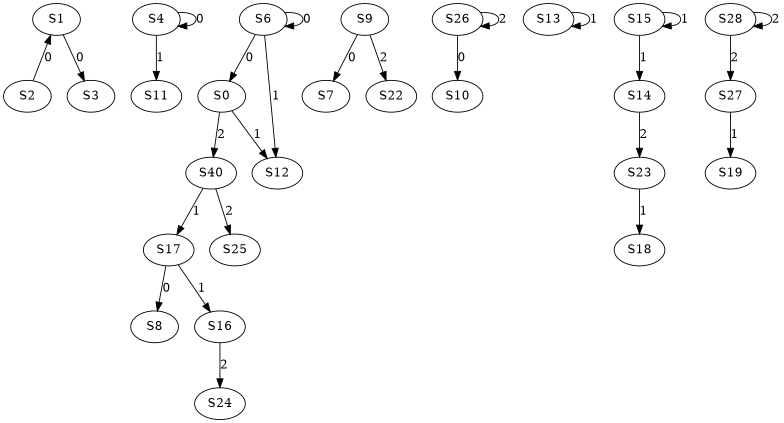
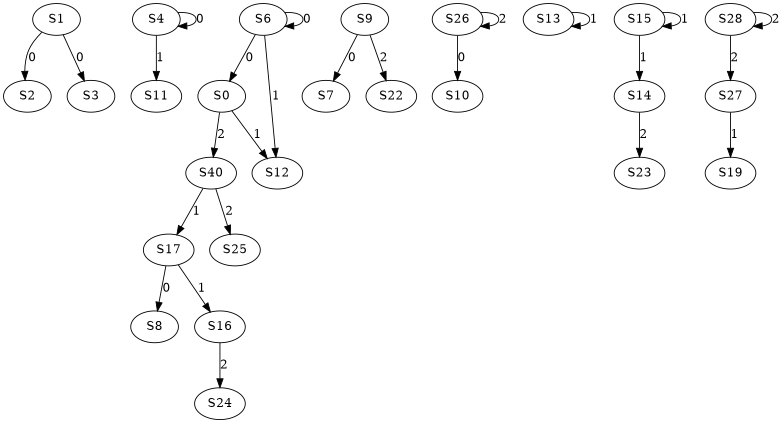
(40, 62) -> (29, 50)
(640, 250) -> none
